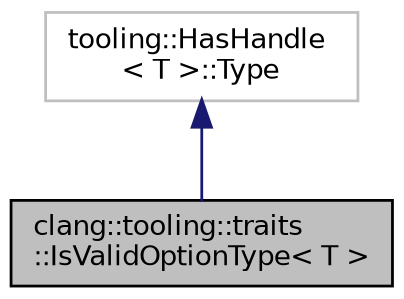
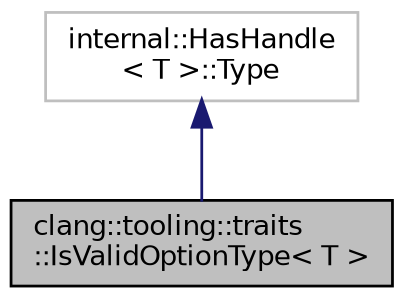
(202, 57) -> (202, 57)
